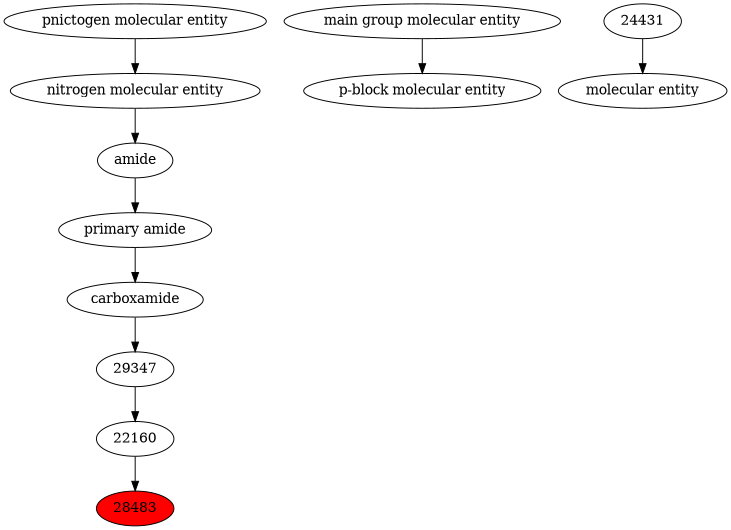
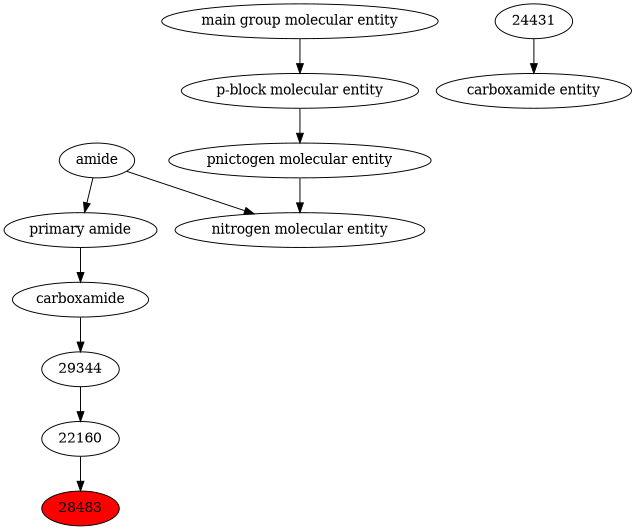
(643, 91) -> (534, 91)
(135, 121) -> (186, 191)
none -> (300, 121)
(135, 369) -> (81, 369)
